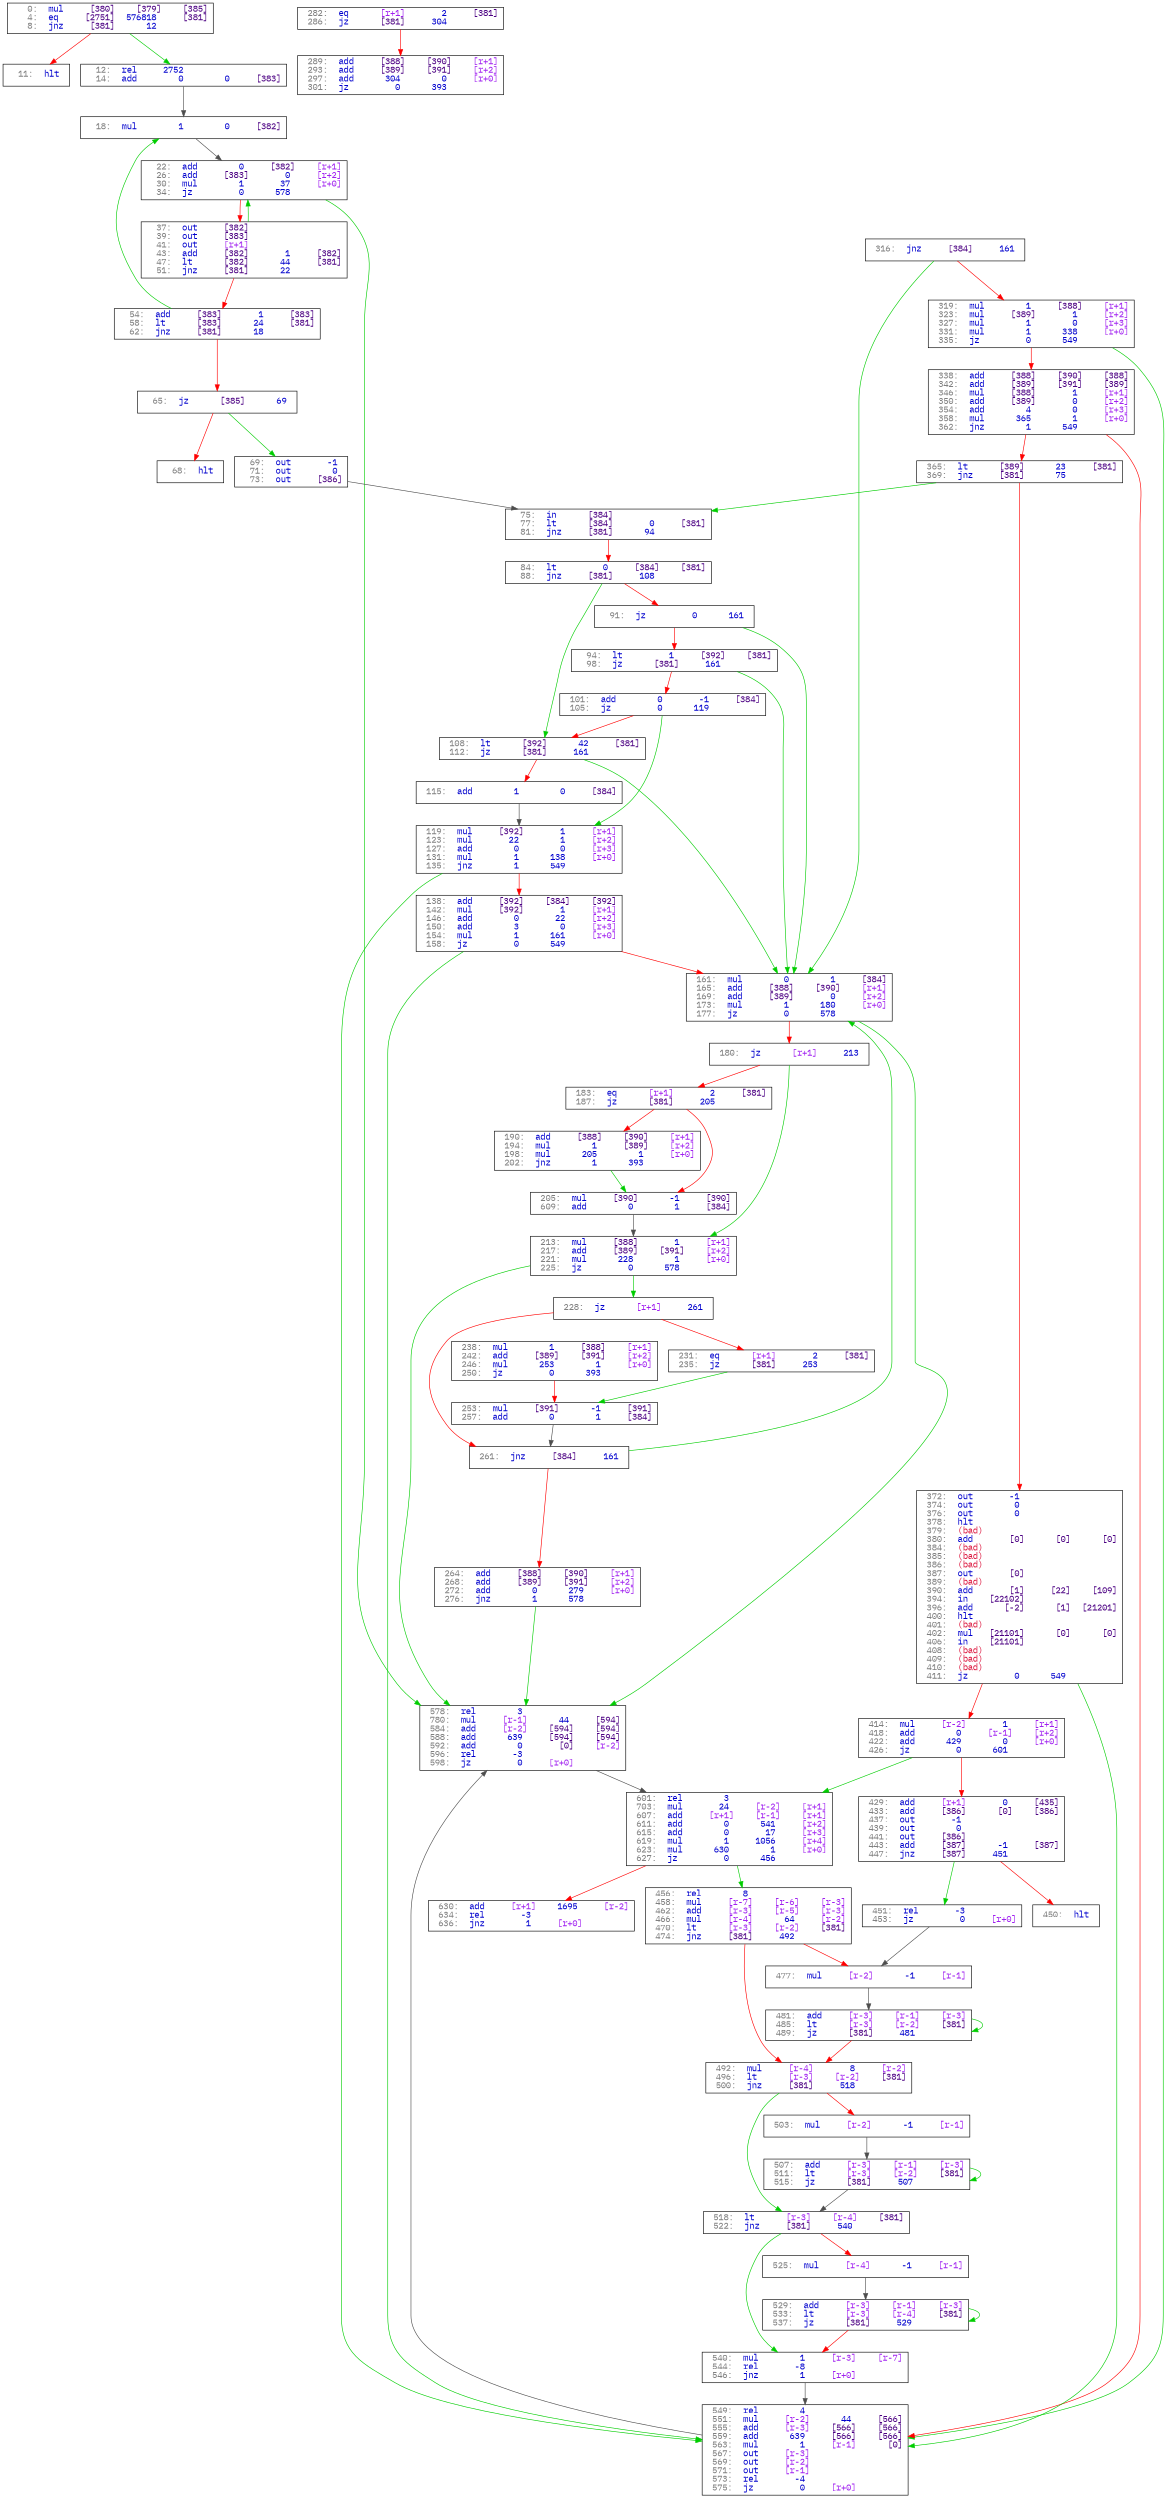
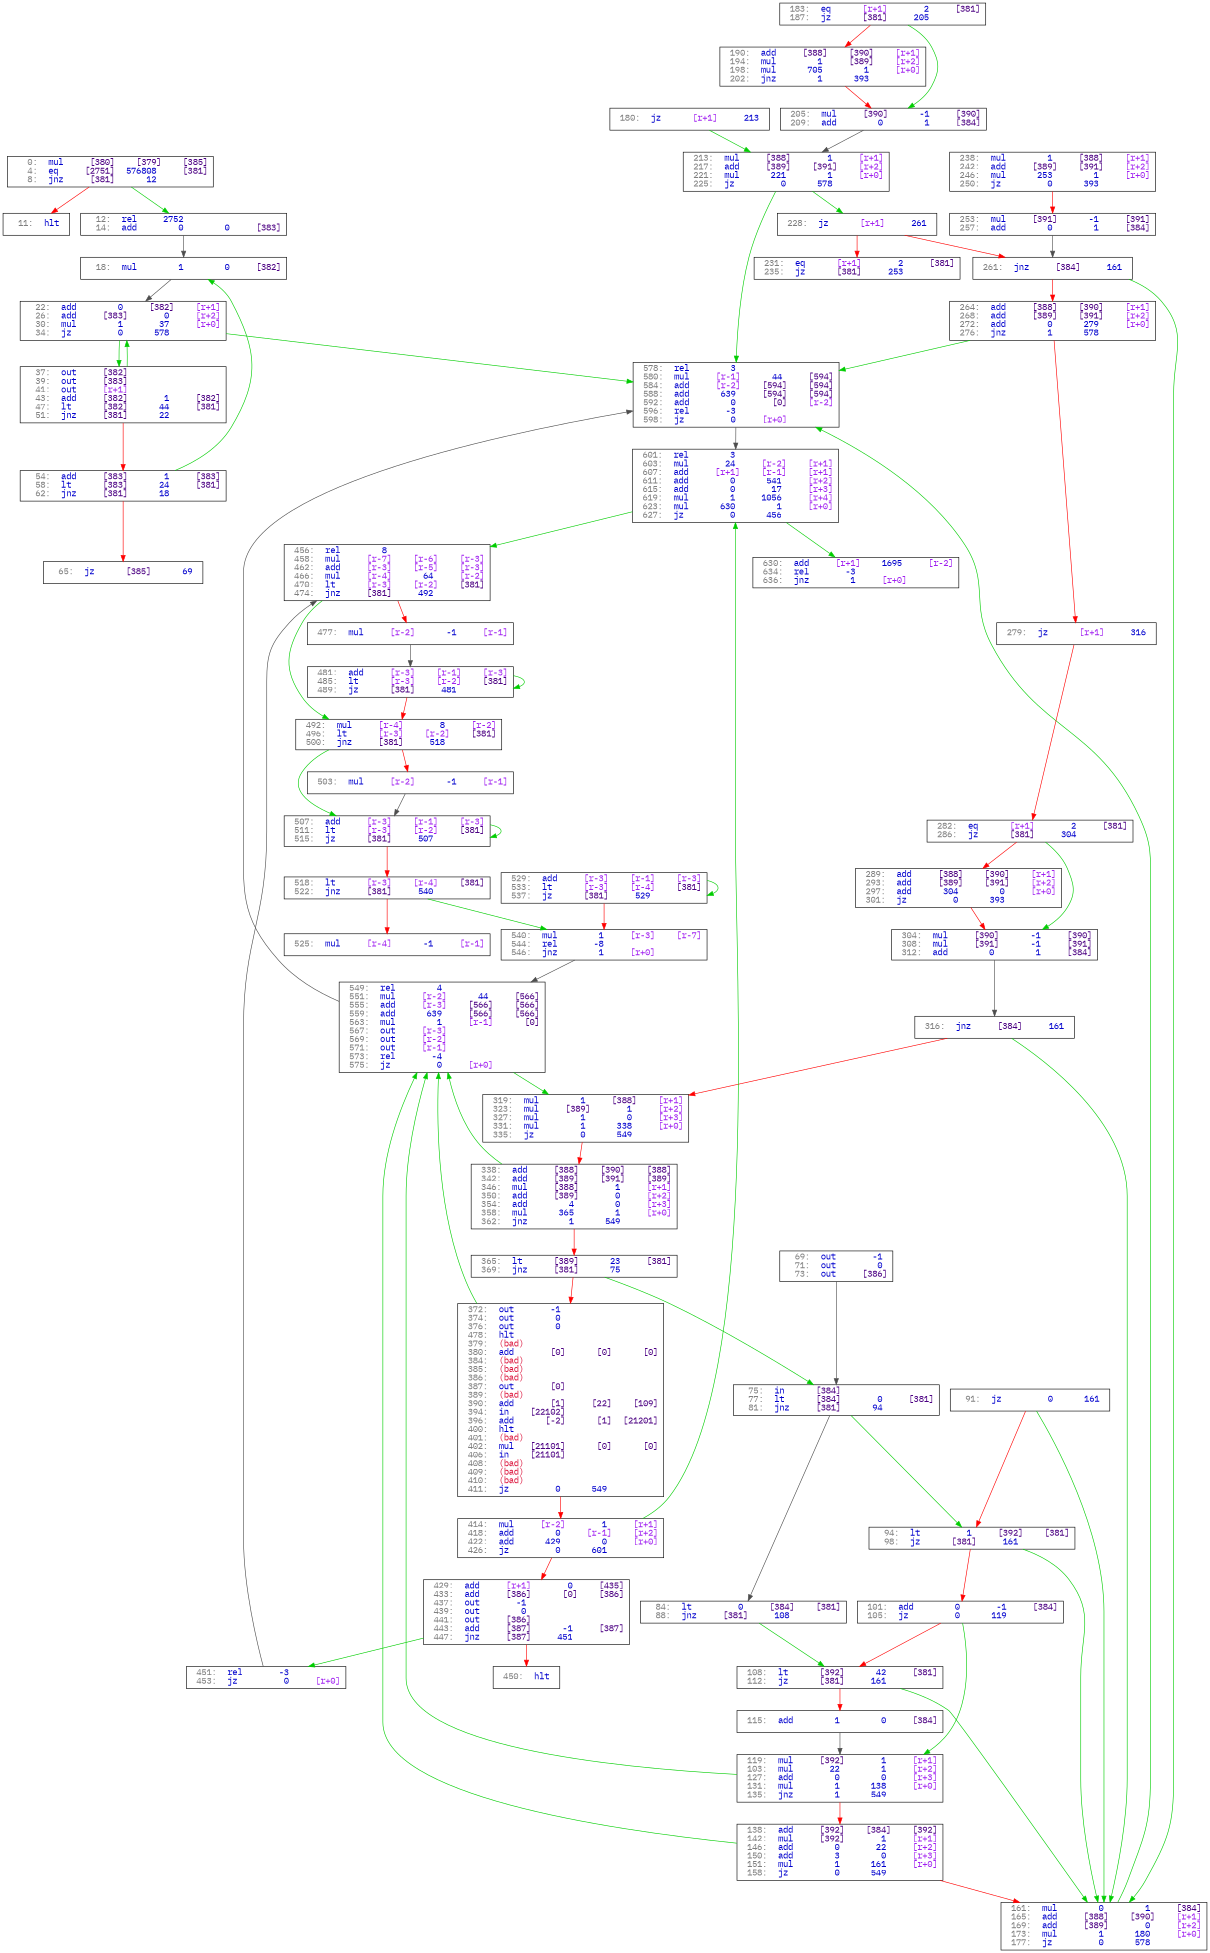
(141, 18) -> (141, 171)
(240, 208) -> (119, 350)
(250, 433) -> none
(190, 472) -> none
(608, 547) -> (790, 1505)
(639, 593) -> none
none -> (1076, 634)
(434, 840) -> (755, 1769)
(434, 936) -> (755, 1865)
none -> (995, 945)
(789, 1029) -> none
(732, 1075) -> none
(712, 1151) -> (938, 63)
(582, 1154) -> (808, 70)
(617, 1179) -> (856, 95)
(548, 1207) -> (798, 123)
(618, 1260) -> (771, 175)
(666, 1387) -> none
none -> (904, 1469)
(1163, 1473) -> (528, 1082)
(1140, 1509) -> (467, 1127)
(934, 1522) -> (475, 1335)
(438, 1720) -> (651, 377)
(644, 1807) -> (650, 464)
(609, 1882) -> (808, 538)
(908, 1944) -> (244, 1127)
(748, 2006) -> (289, 660)
(747, 2150) -> (298, 783)
(836, 2199) -> (387, 859)
(866, 2286) -> none
